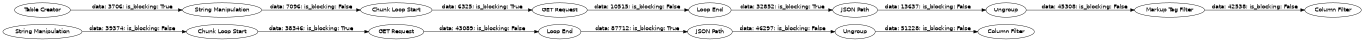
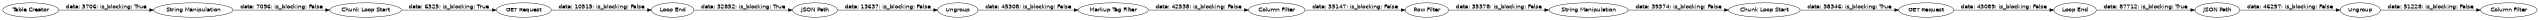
none -> (1427, 10)
